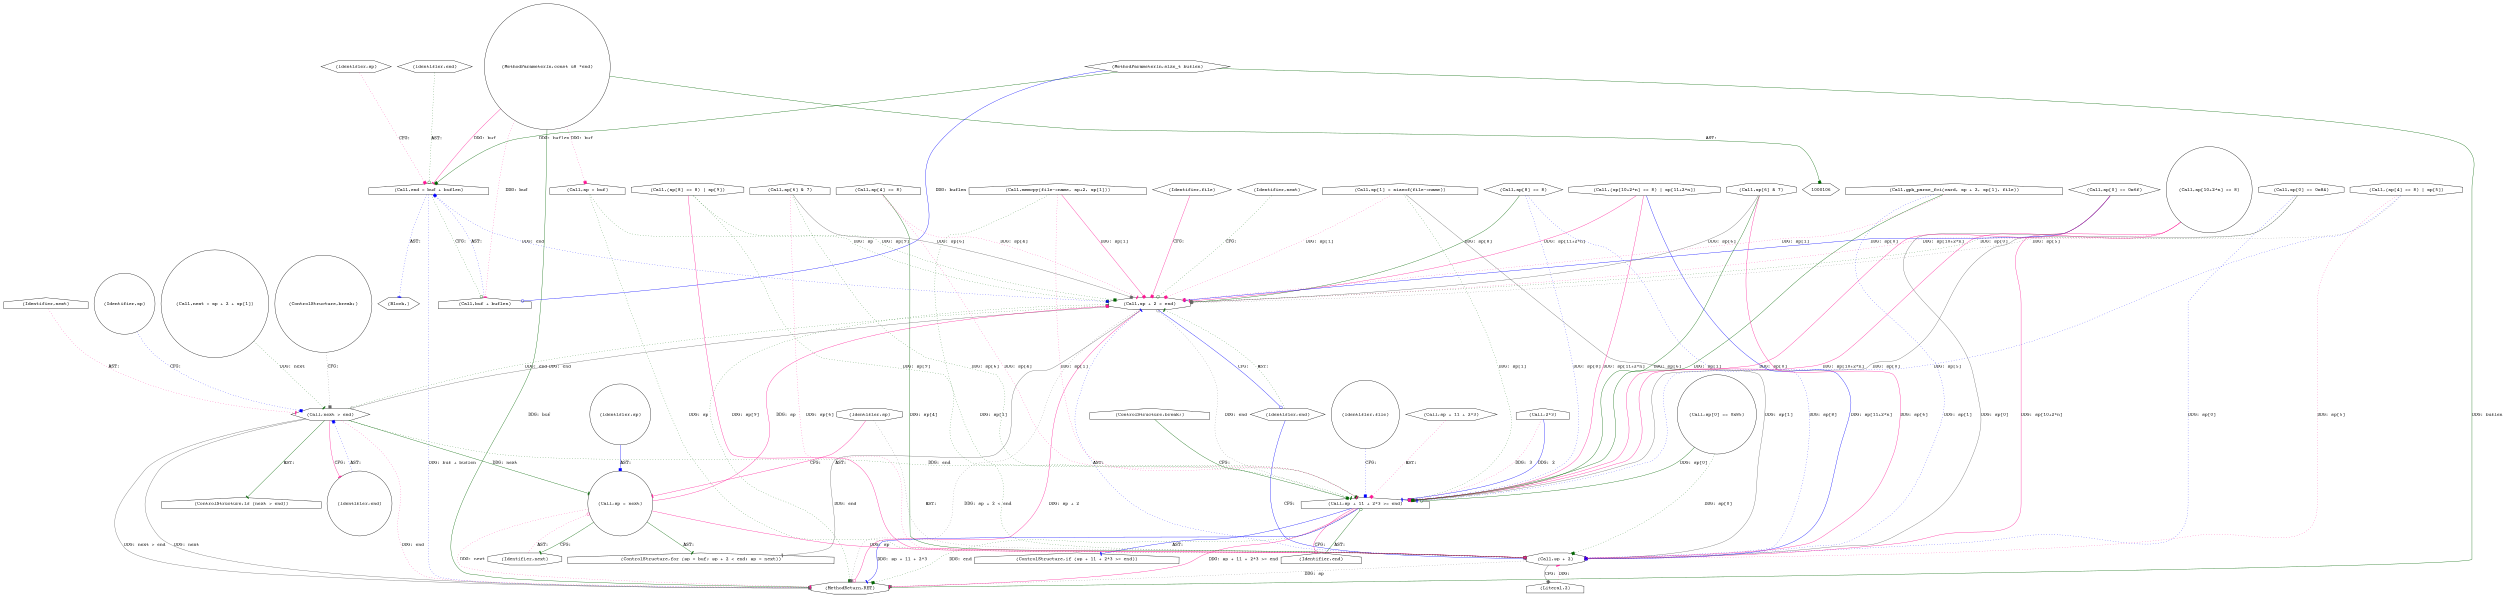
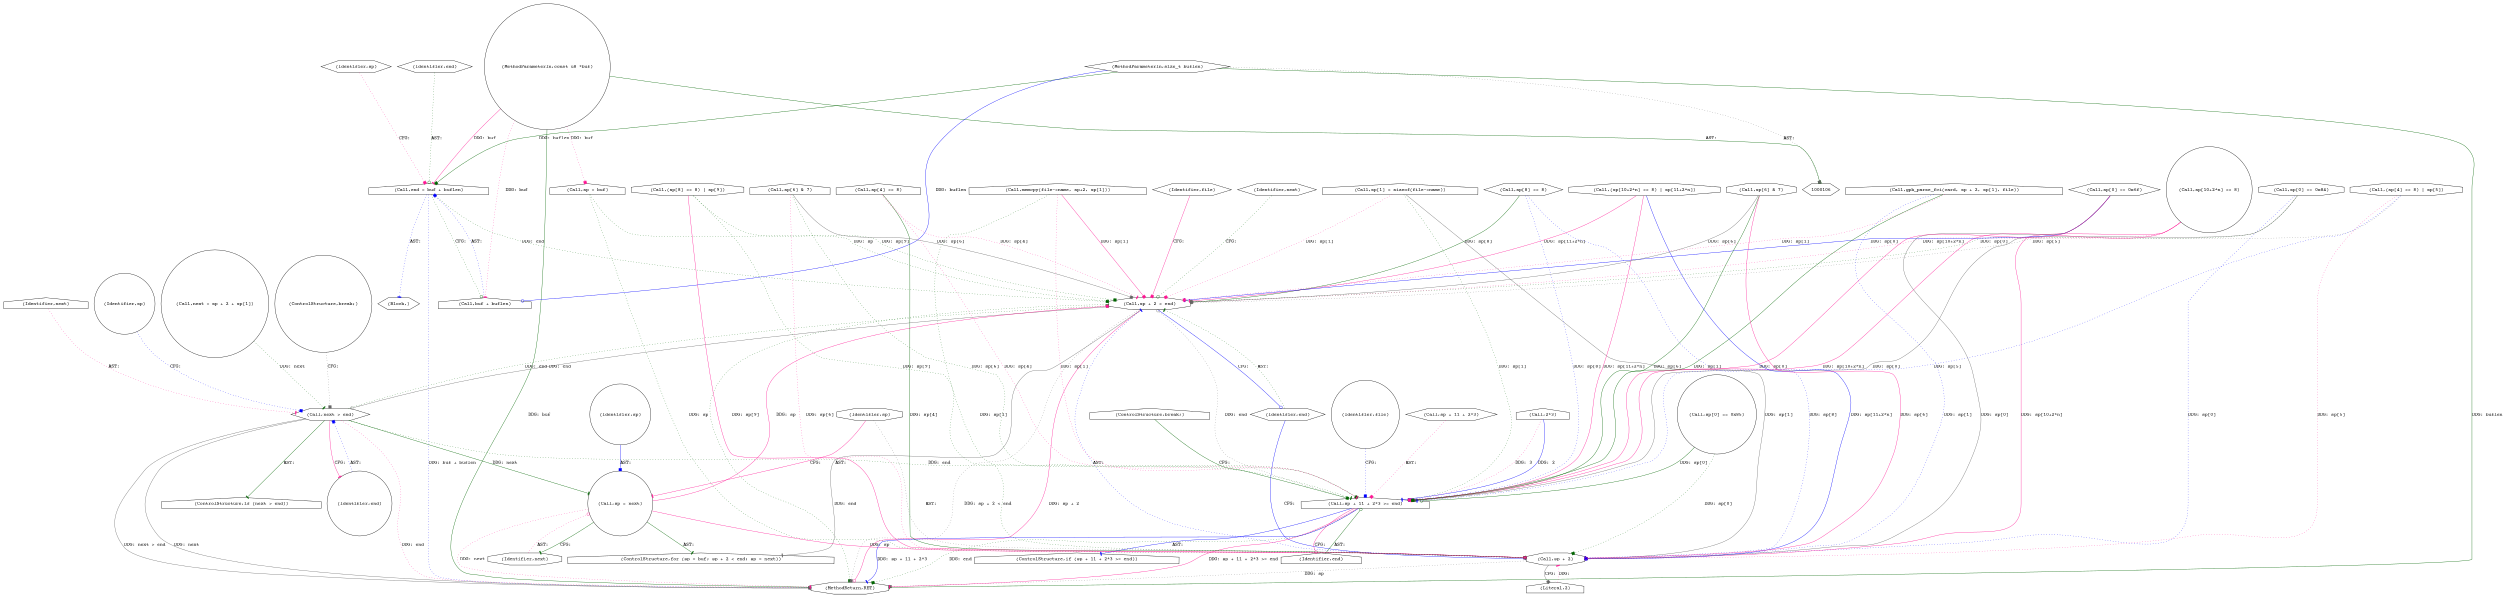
(547, 67) -> (547, 67)
none -> (1536, 84)
(745, 275) -> (745, 275)
